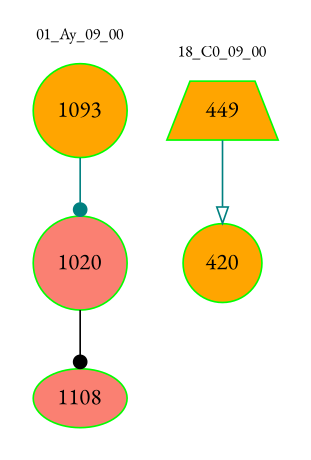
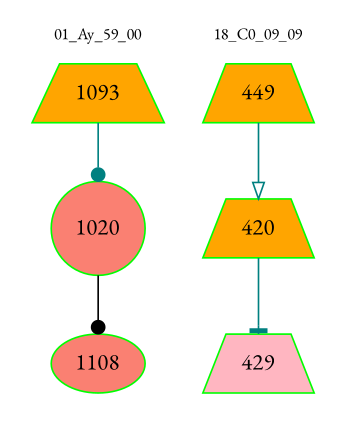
(80, 35) -> (98, 35)
(223, 53) -> (259, 35)
(80, 111) -> (98, 93)
(223, 263) -> (259, 228)
none -> (259, 364)
